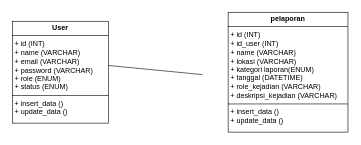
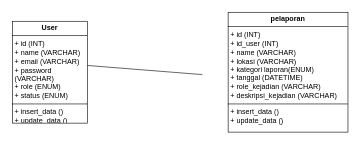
(60, 72) -> (50, 72)
